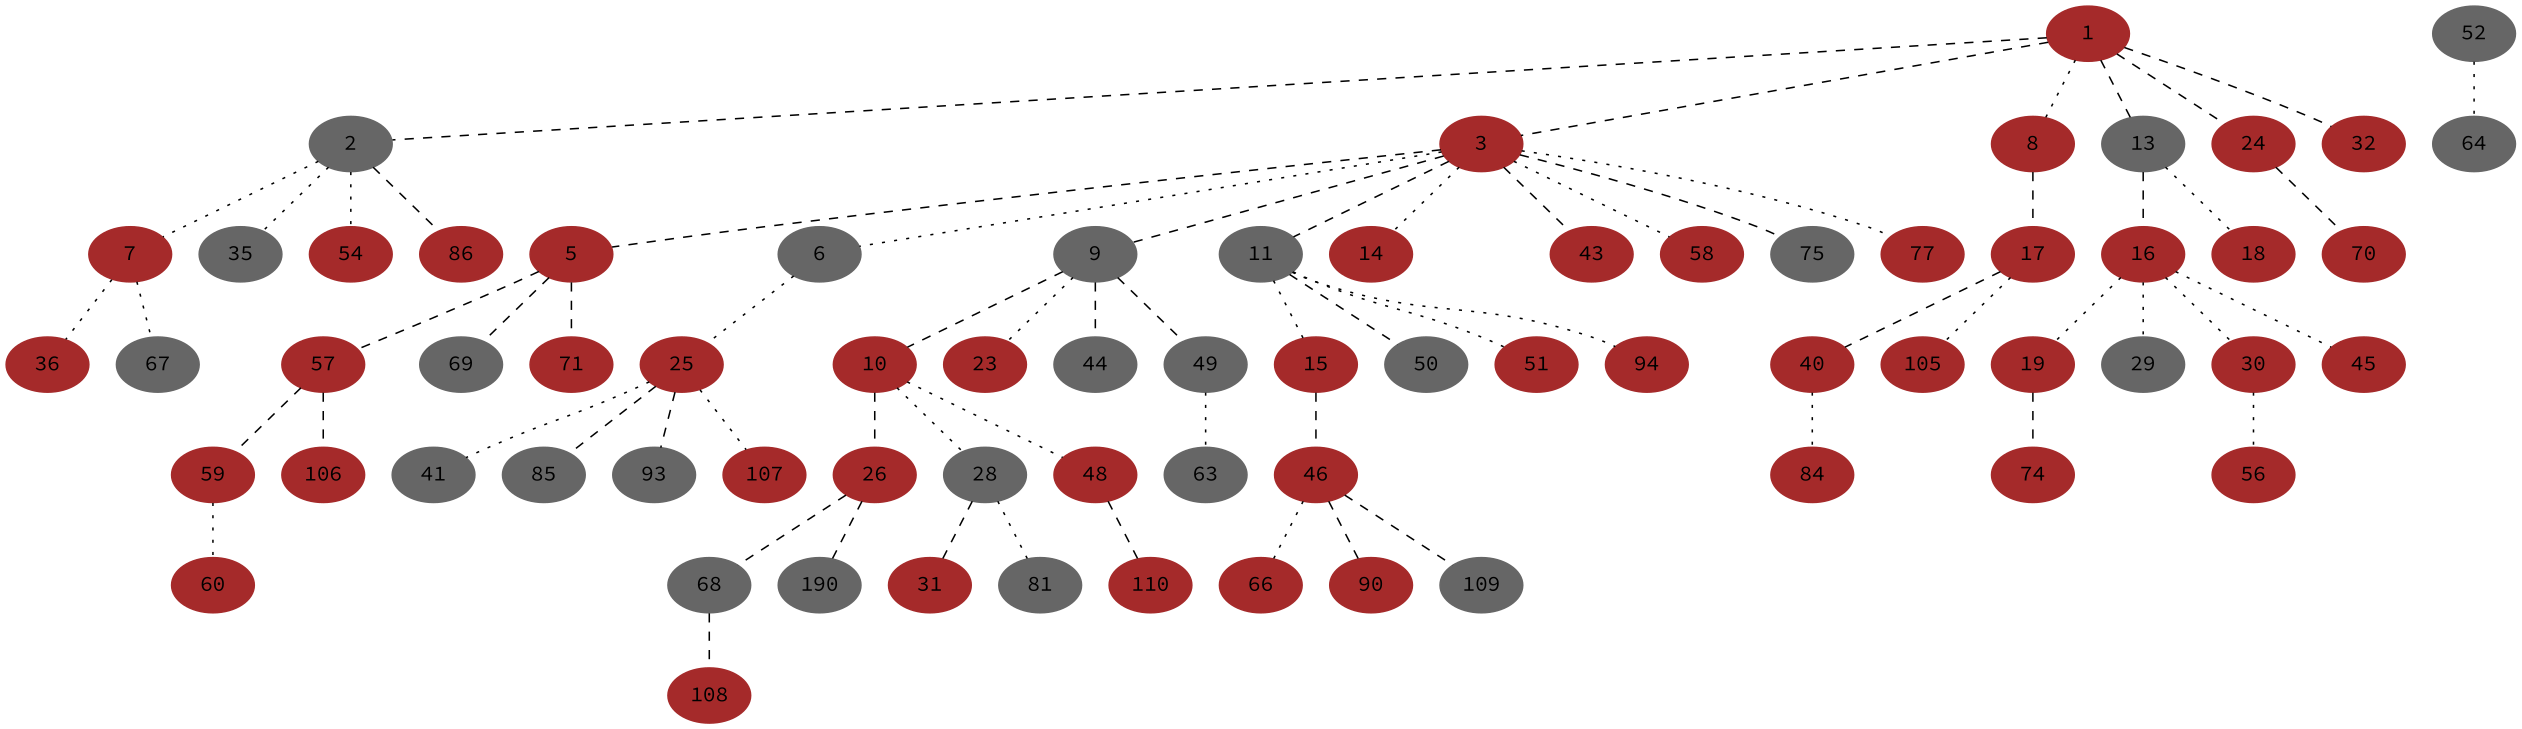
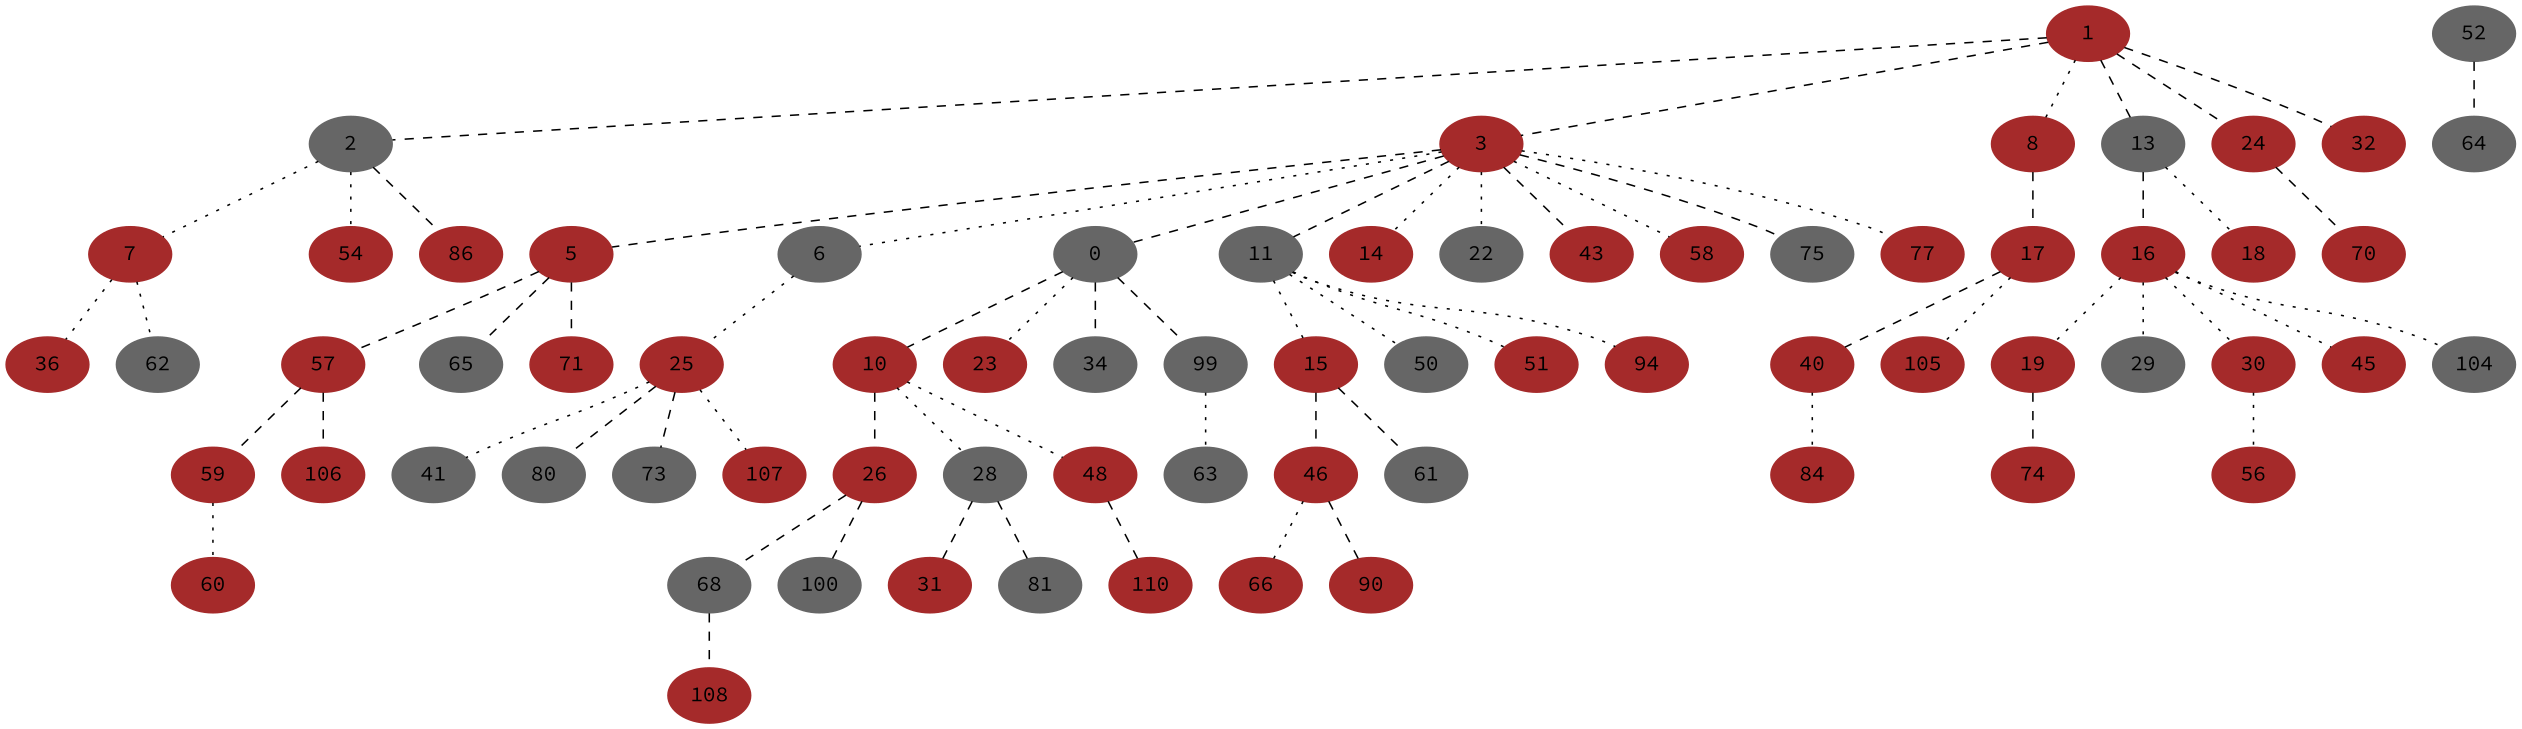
(2474, 89) -> (2474, 89)
(241, 254) -> none
(1095, 254) -> (1095, 254)
none -> (1481, 254)
(1344, 310) -> (1344, 310)
(158, 365) -> (158, 365)
(461, 365) -> (461, 365)
(1095, 365) -> (1095, 365)
(1206, 365) -> (1206, 365)
none -> (2474, 365)
(544, 475) -> (544, 475)
(654, 475) -> (654, 475)
none -> (1426, 475)
(1013, 530) -> (1013, 530)
(820, 585) -> (820, 585)
(1481, 585) -> none
